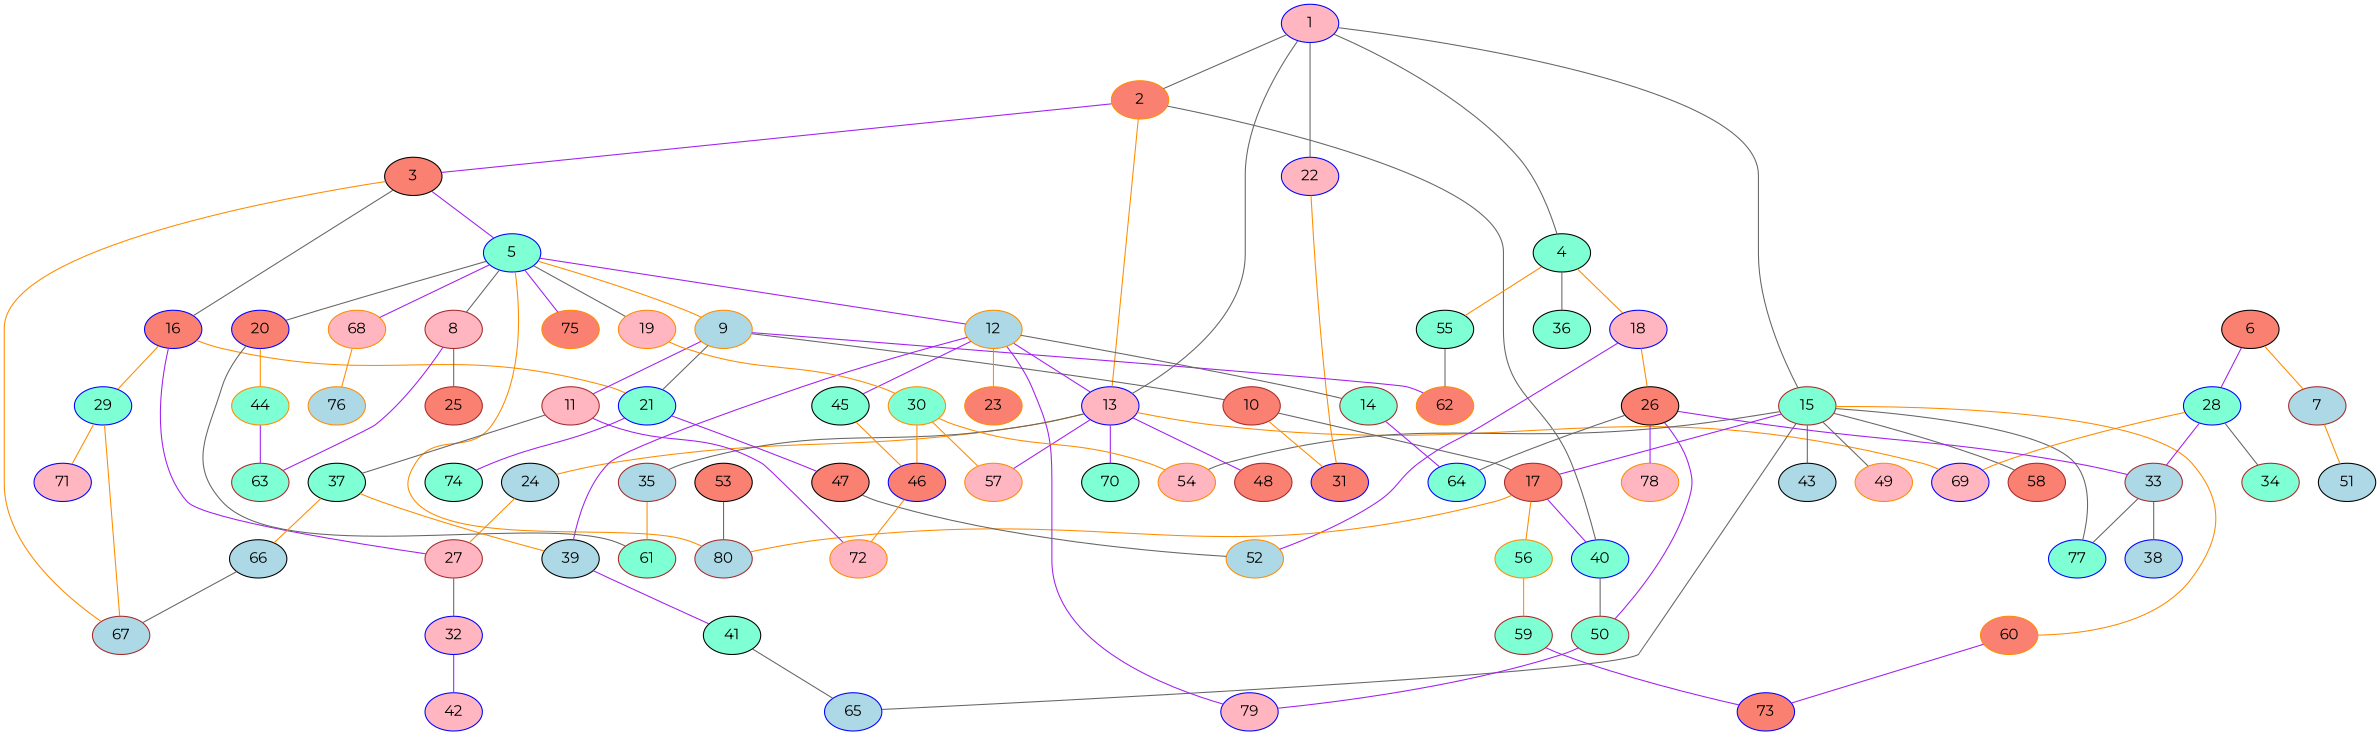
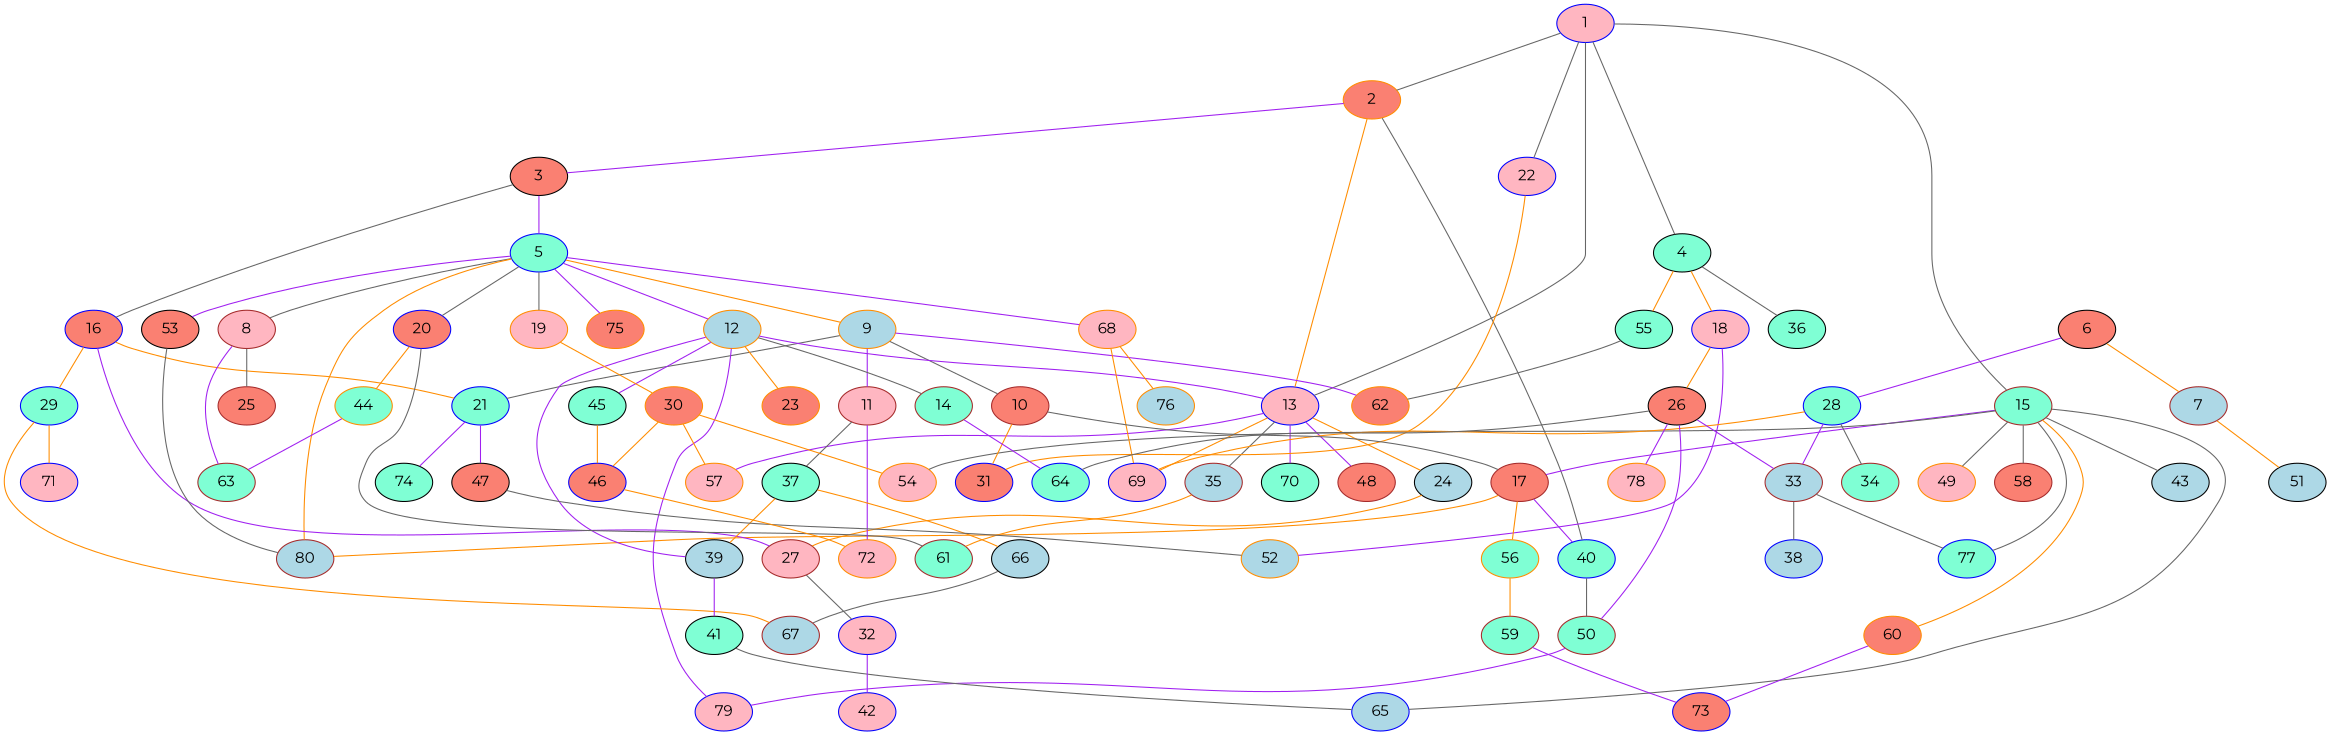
none -> (349, 277)
(29, 290) -> none
(917, 406) -> (674, 406)
none -> (1122, 406)
